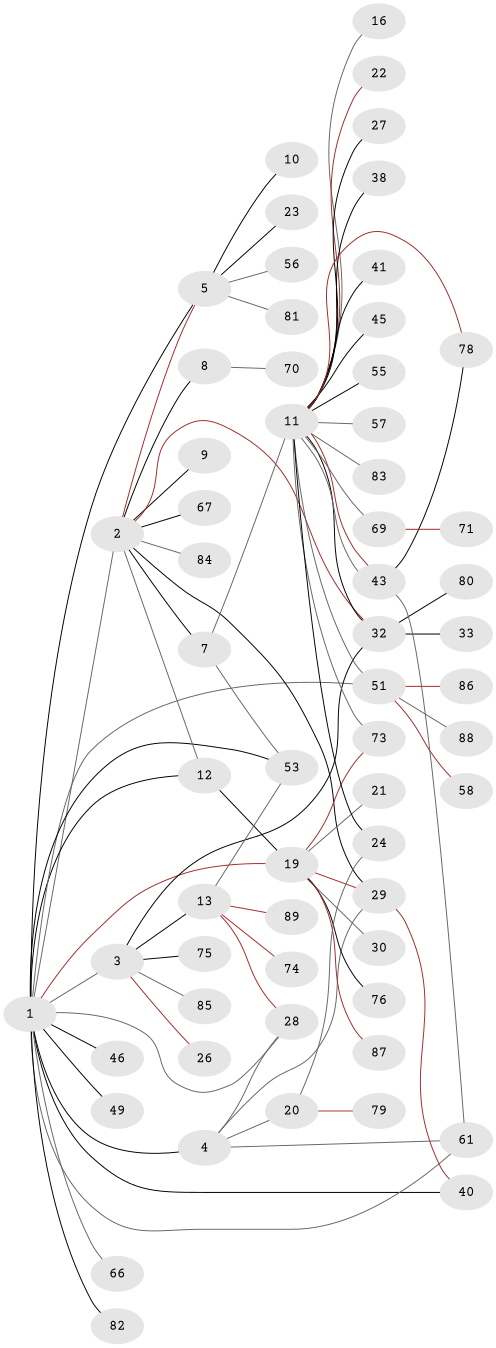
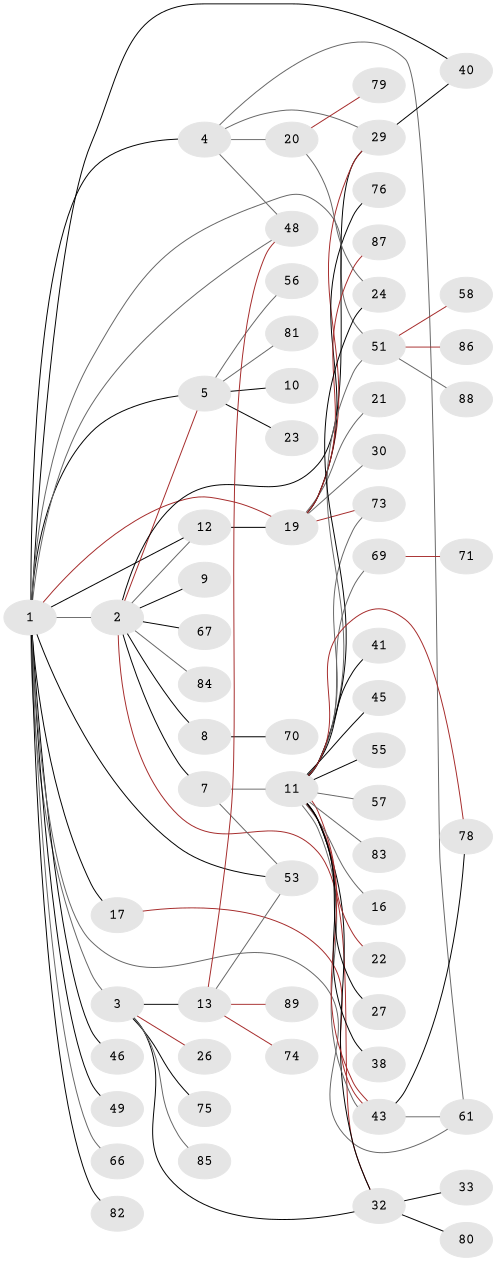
(248, 368) -> (248, 737)
none -> (117, 915)
(292, 1022) -> (292, 229)
(423, 1044) -> (423, 104)
